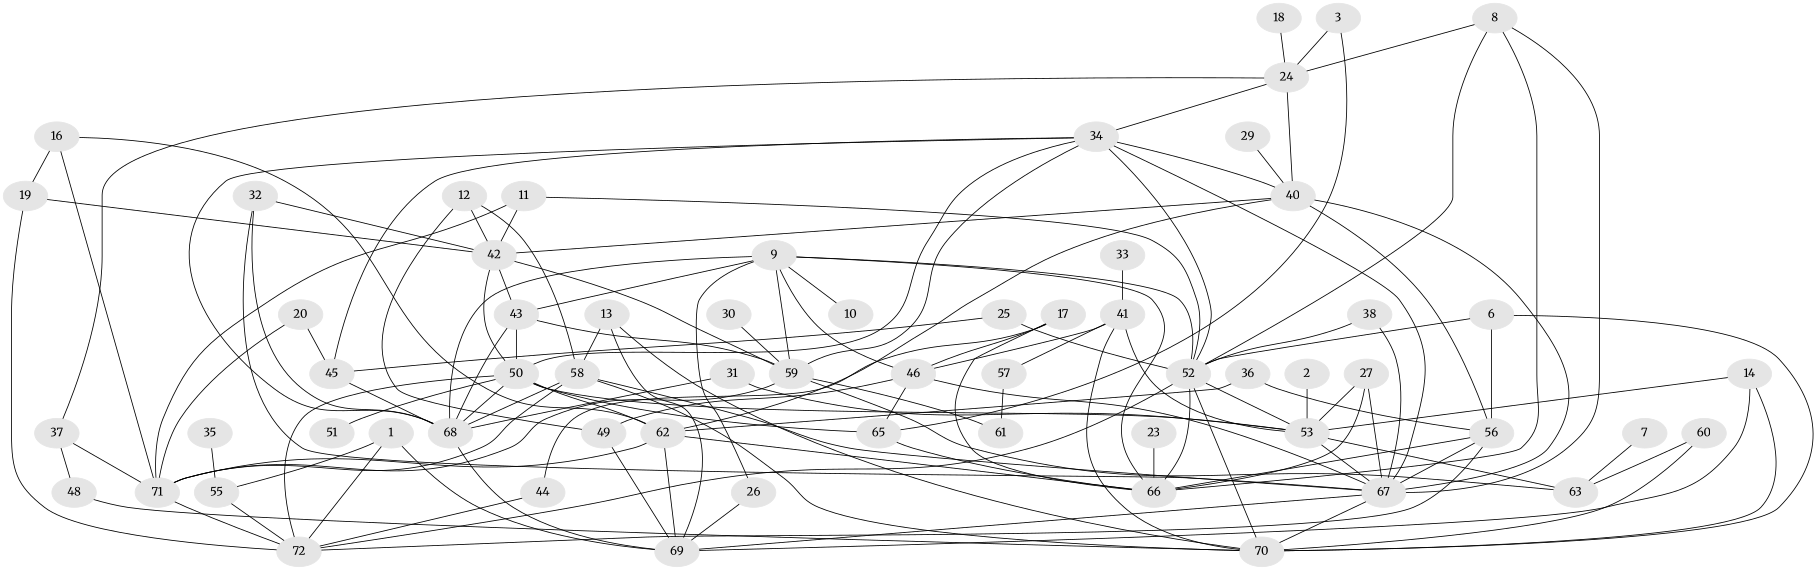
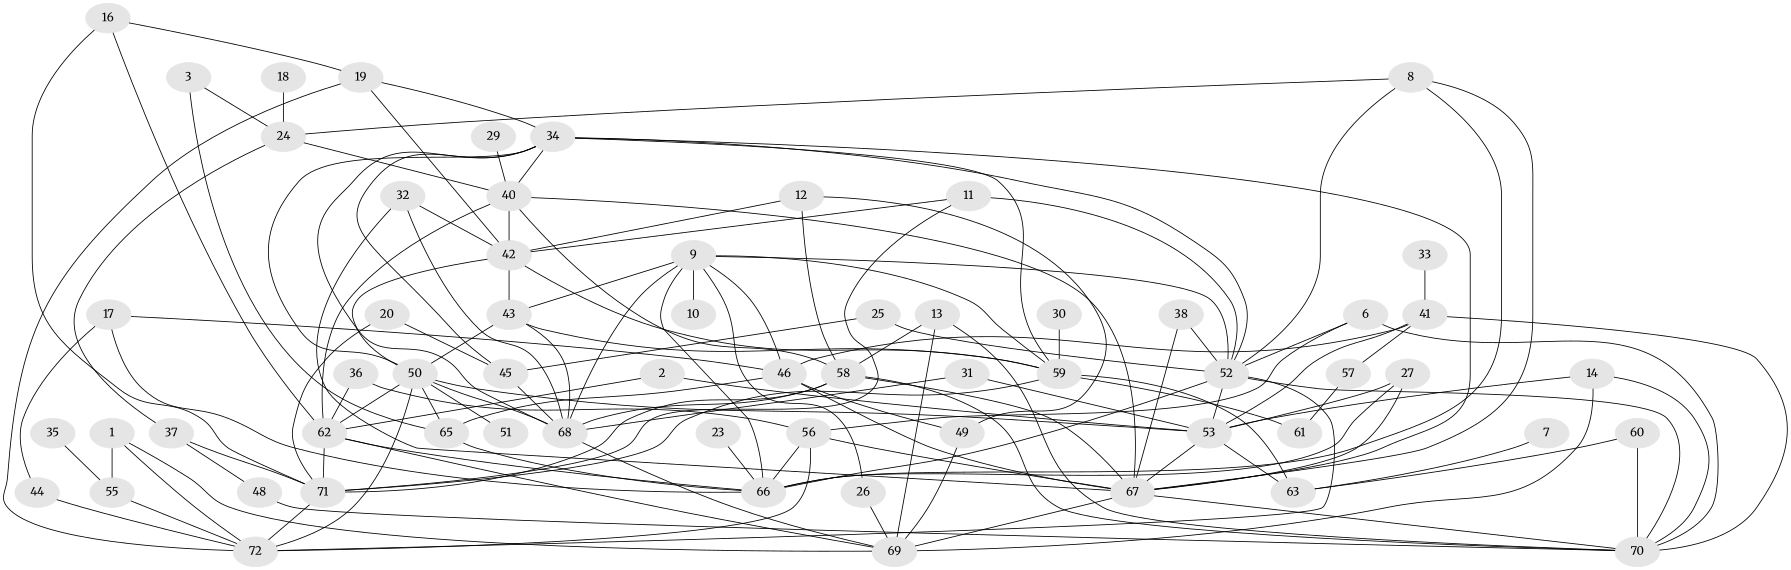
(1191, 107) -> (459, 102)
(1421, 293) -> (639, 316)
none -> (515, 400)
